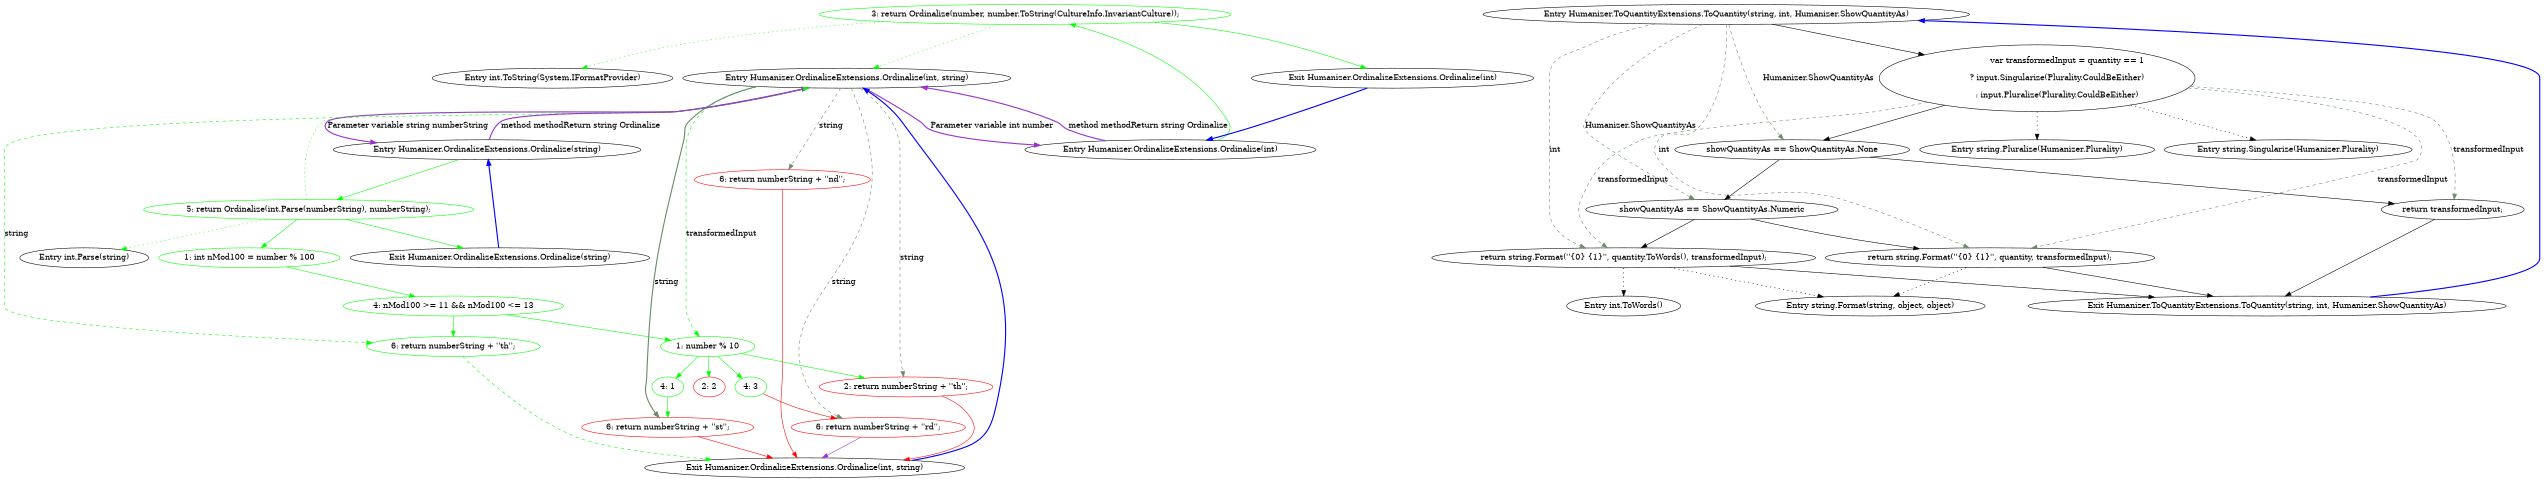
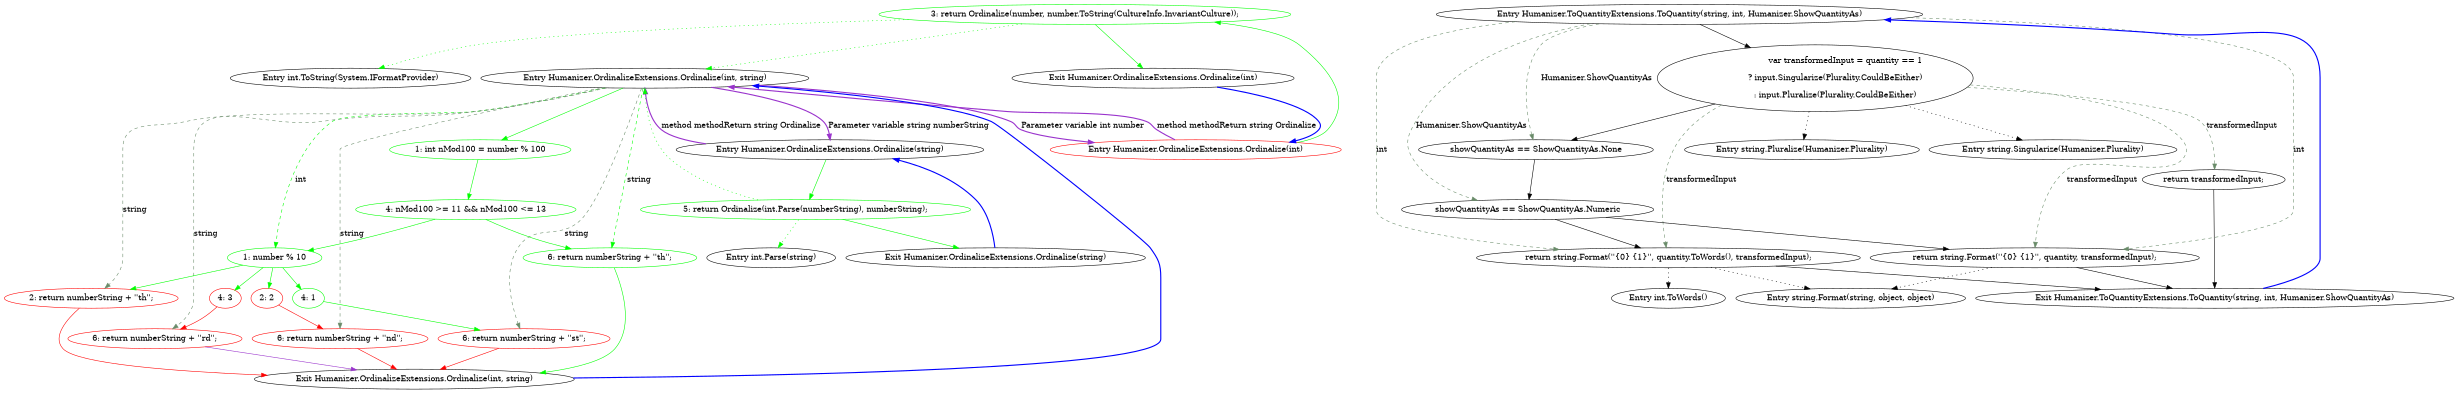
(1170, 150) -> (1196, 150)
(2129, 180) -> none
(663, 229) -> (579, 221)
(281, 232) -> (565, 113)
(721, 234) -> (301, 180)
none -> (298, 316)
(751, 387) -> (225, 298)
(572, 435) -> (618, 344)
